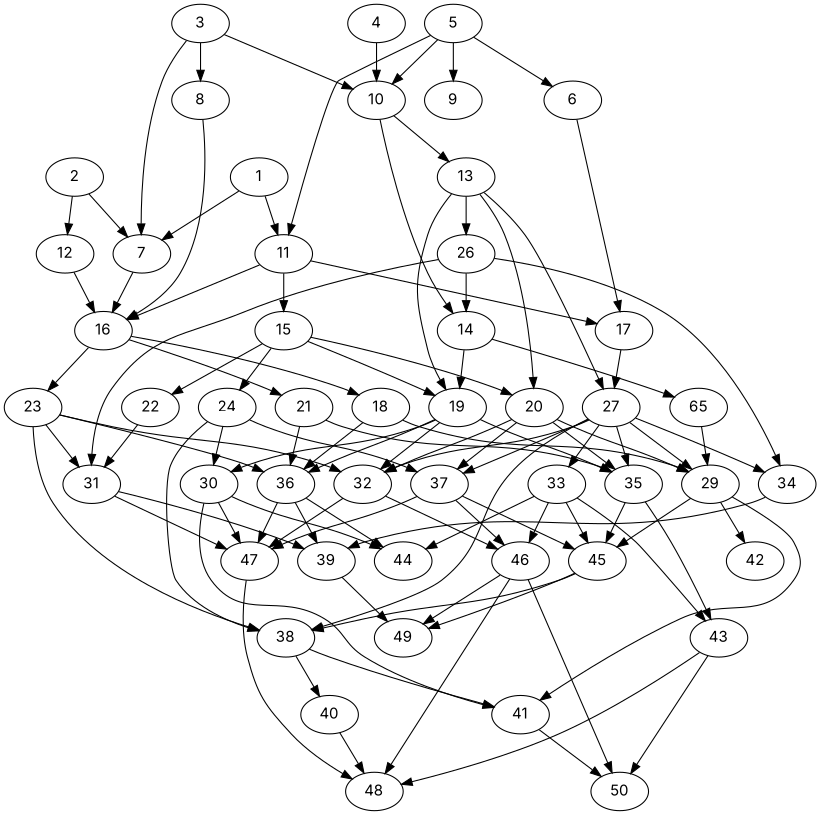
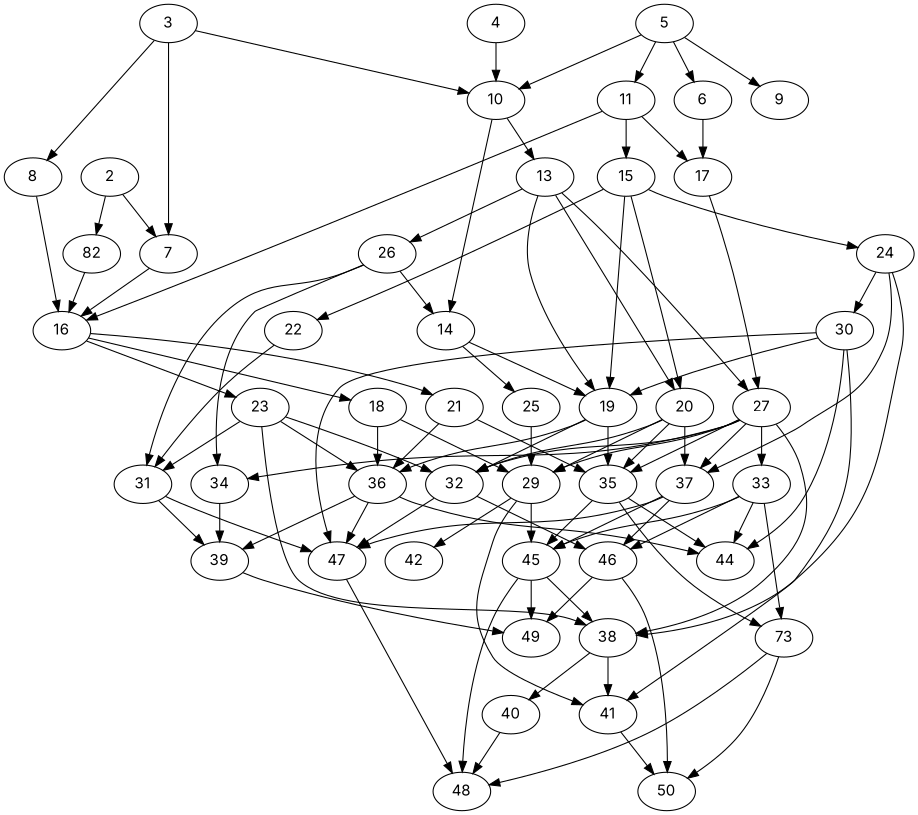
(259, 177) -> none
(65, 254) -> (92, 254)
(699, 407) -> (531, 407)
(354, 443) -> (733, 360)
none -> (649, 511)
(719, 638) -> (784, 638)
(450, 672) -> (477, 665)
